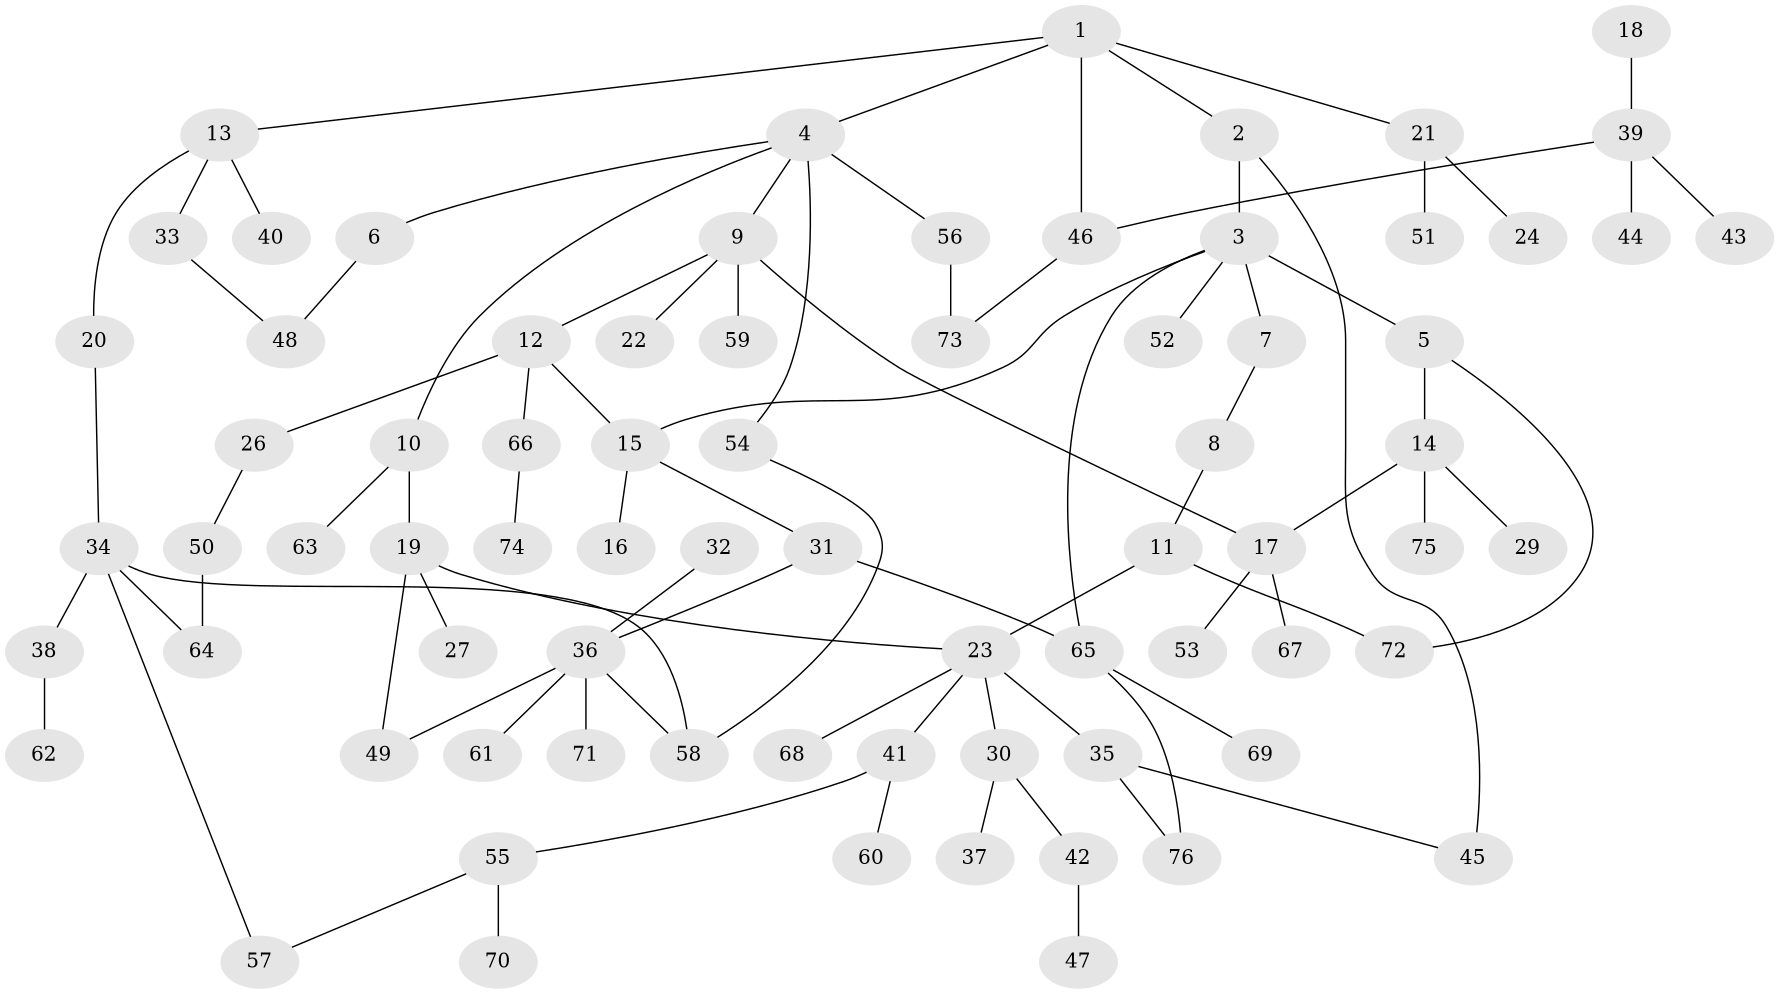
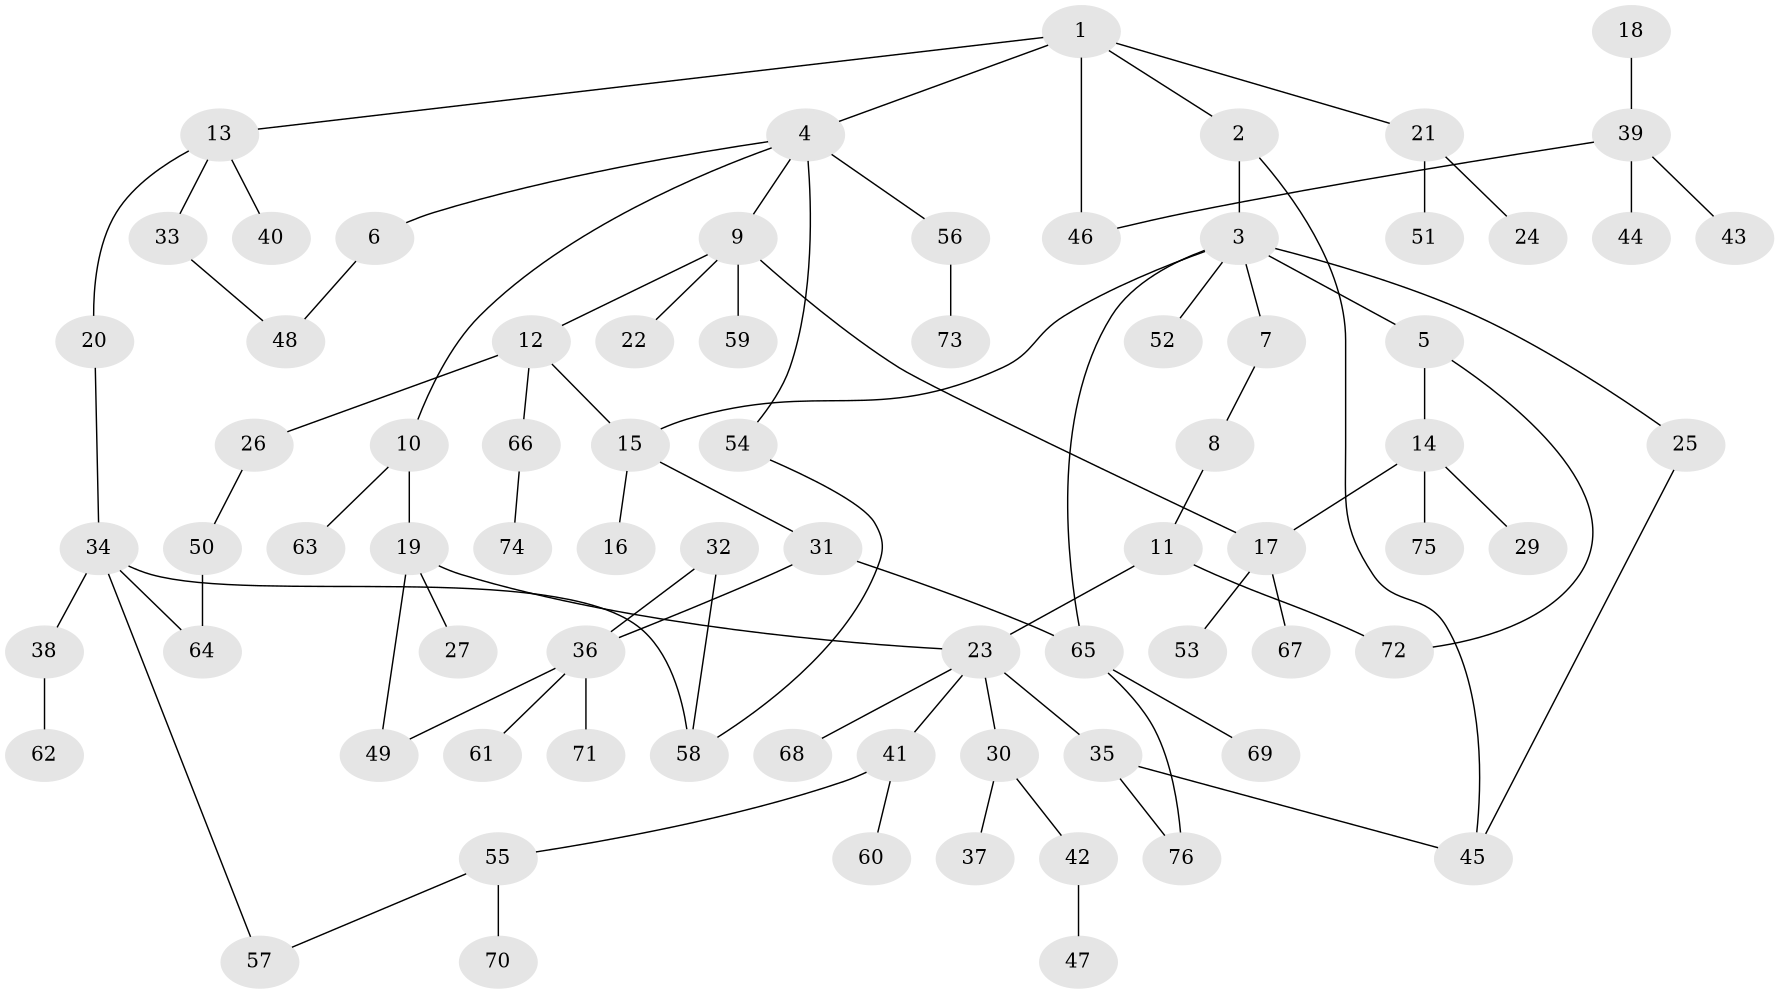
(1016, 290) -> none
none -> (1686, 445)
(637, 704) -> (704, 652)
